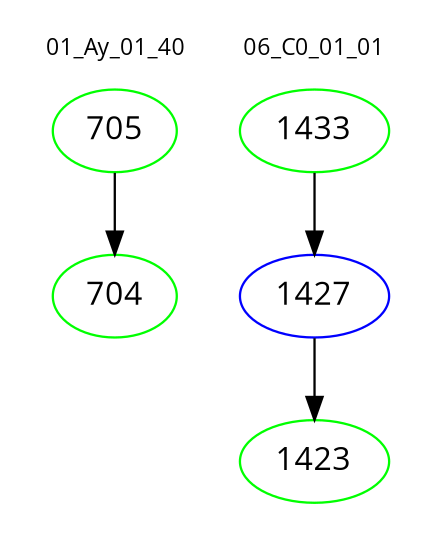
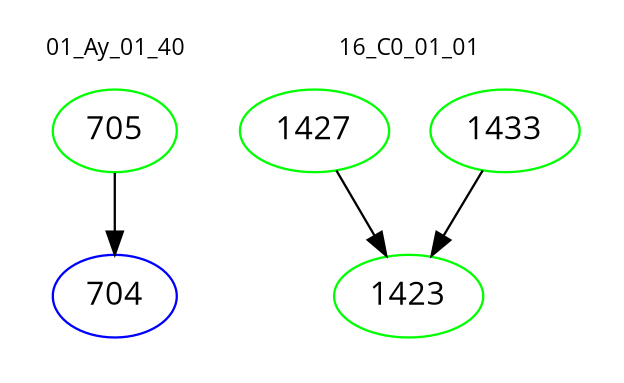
(315, 49) -> (410, 49)
(315, 202) -> (463, 203)
(115, 296) -> (115, 296)
(315, 296) -> (315, 131)
